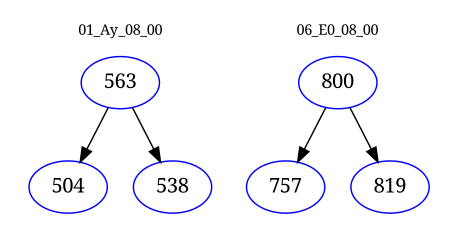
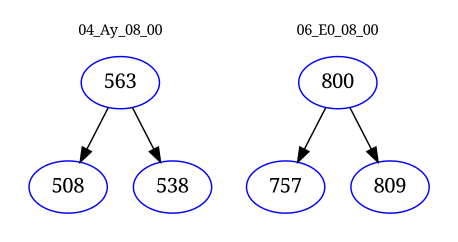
(120, 31) -> (120, 31)
(68, 187) -> (68, 187)
(390, 187) -> (390, 187)
